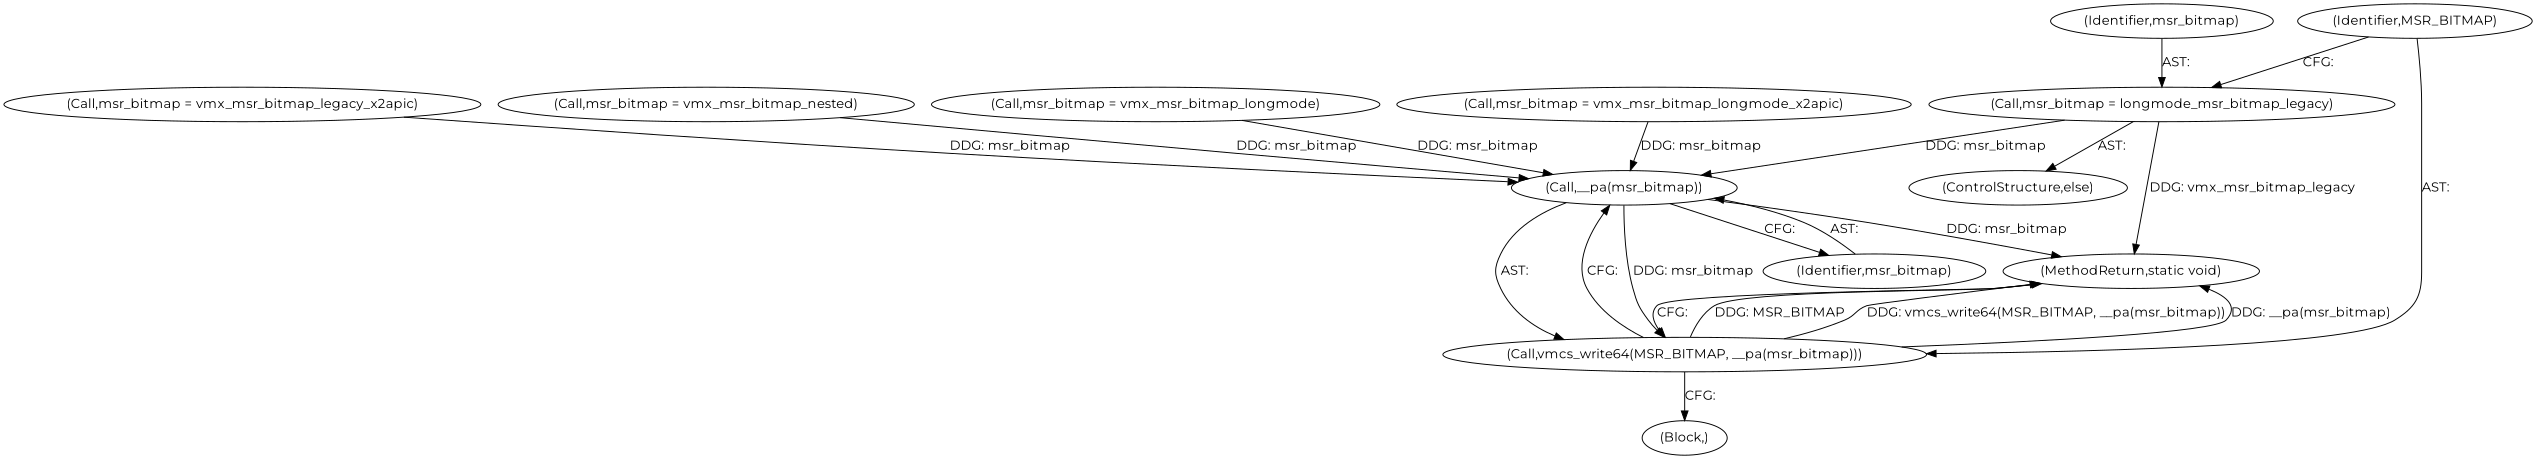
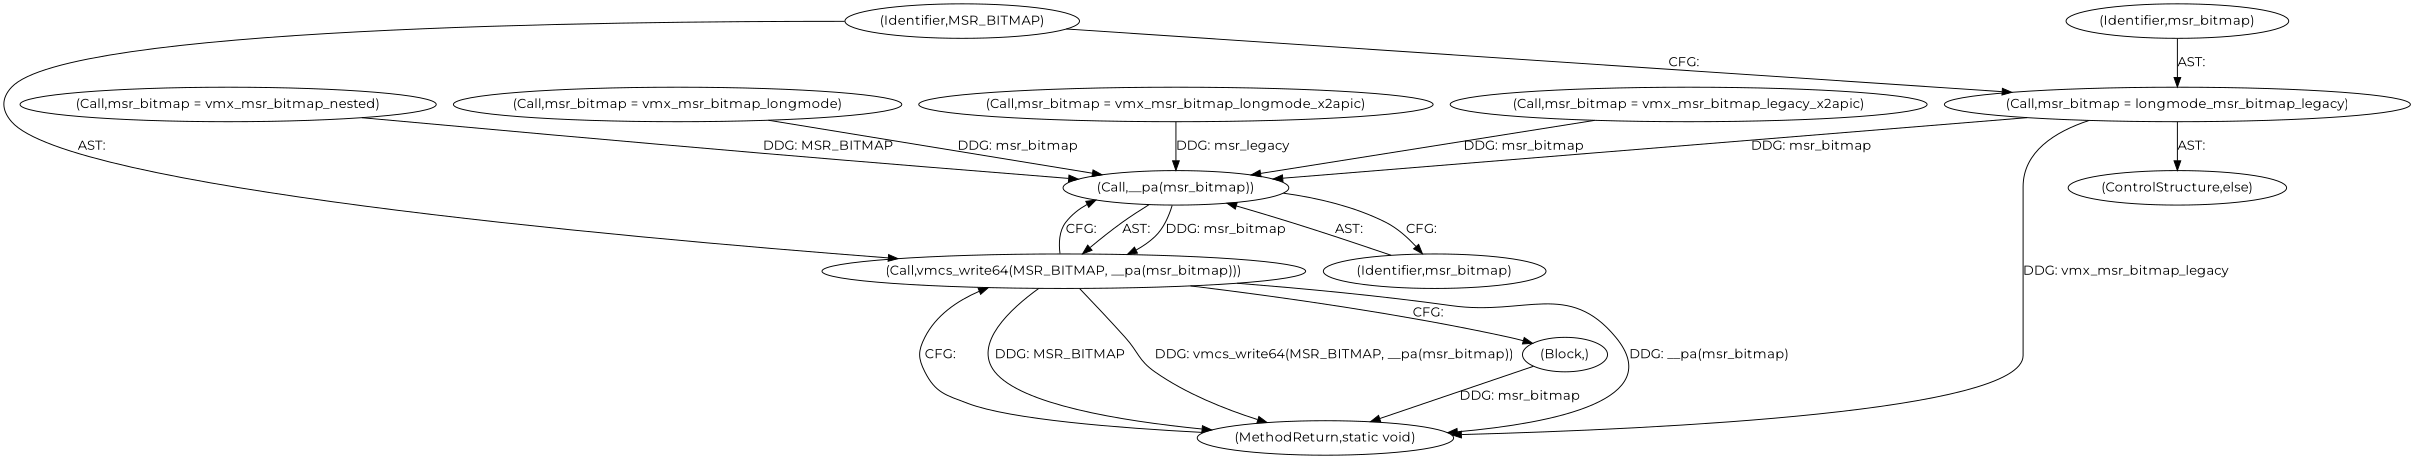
(1297, 146) -> (828, 146)
(1701, 146) -> (1233, 146)
(1880, 225) -> (1457, 392)
